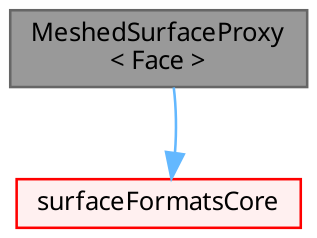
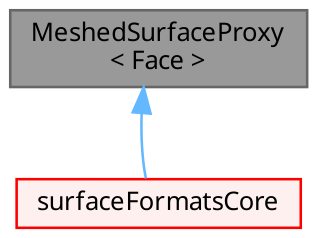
(176, 120) -> (142, 146)
